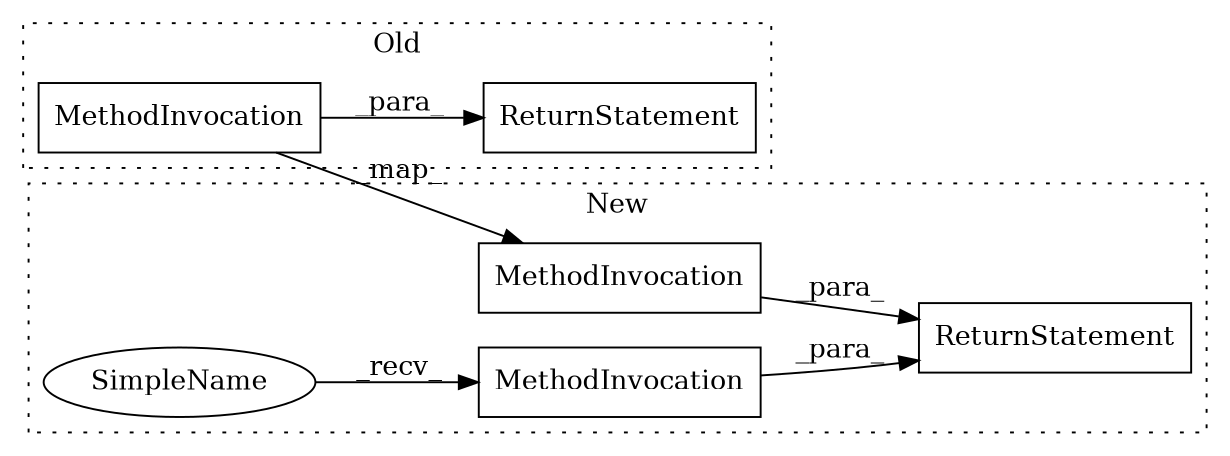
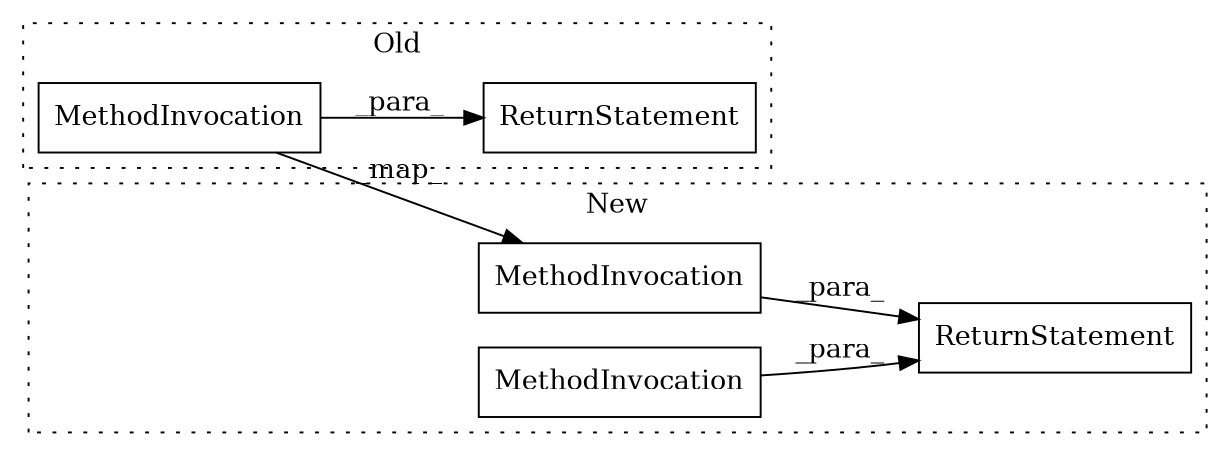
(180, 382) -> none
